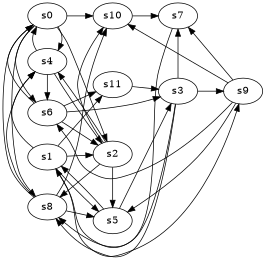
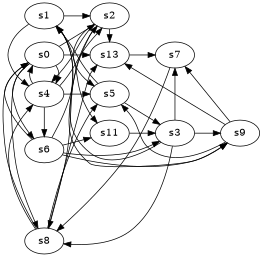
(113, 16) -> (110, 55)
(146, 168) -> (143, 166)
(76, 190) -> (73, 94)
